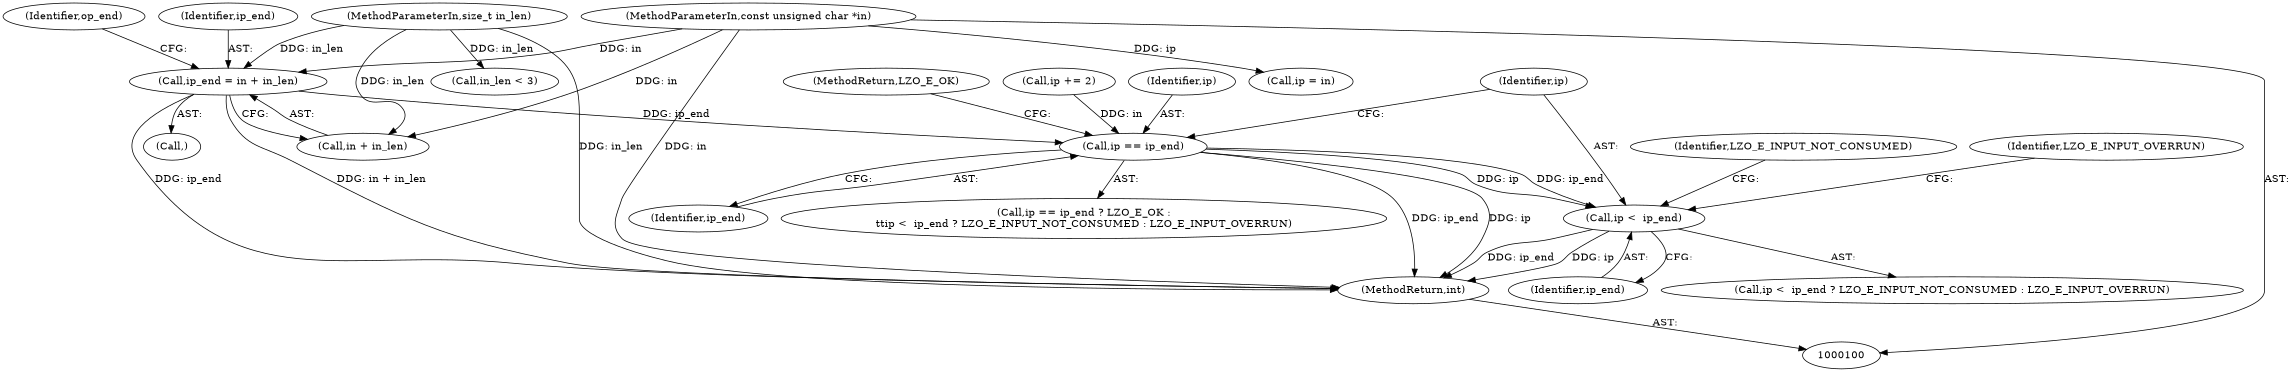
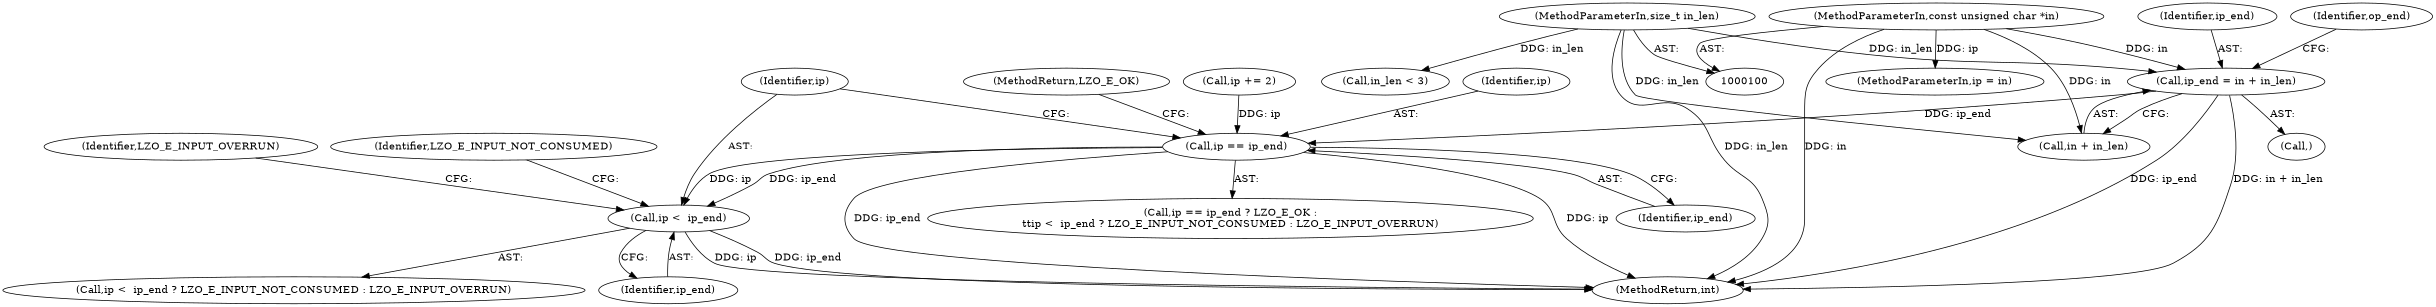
(1301, 82) -> (1935, 82)
(1122, 114) -> (1260, 114)
(1634, 324) -> (1665, 59)
